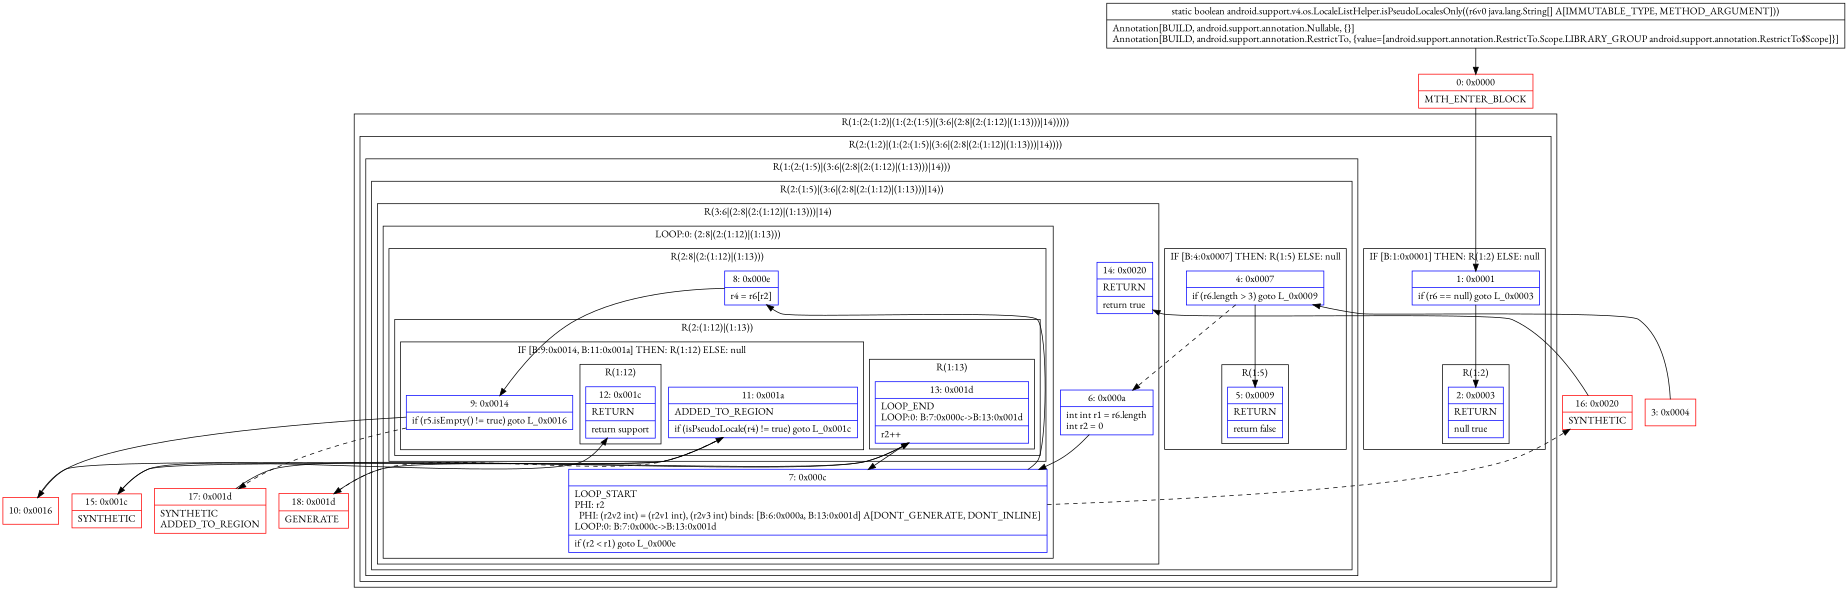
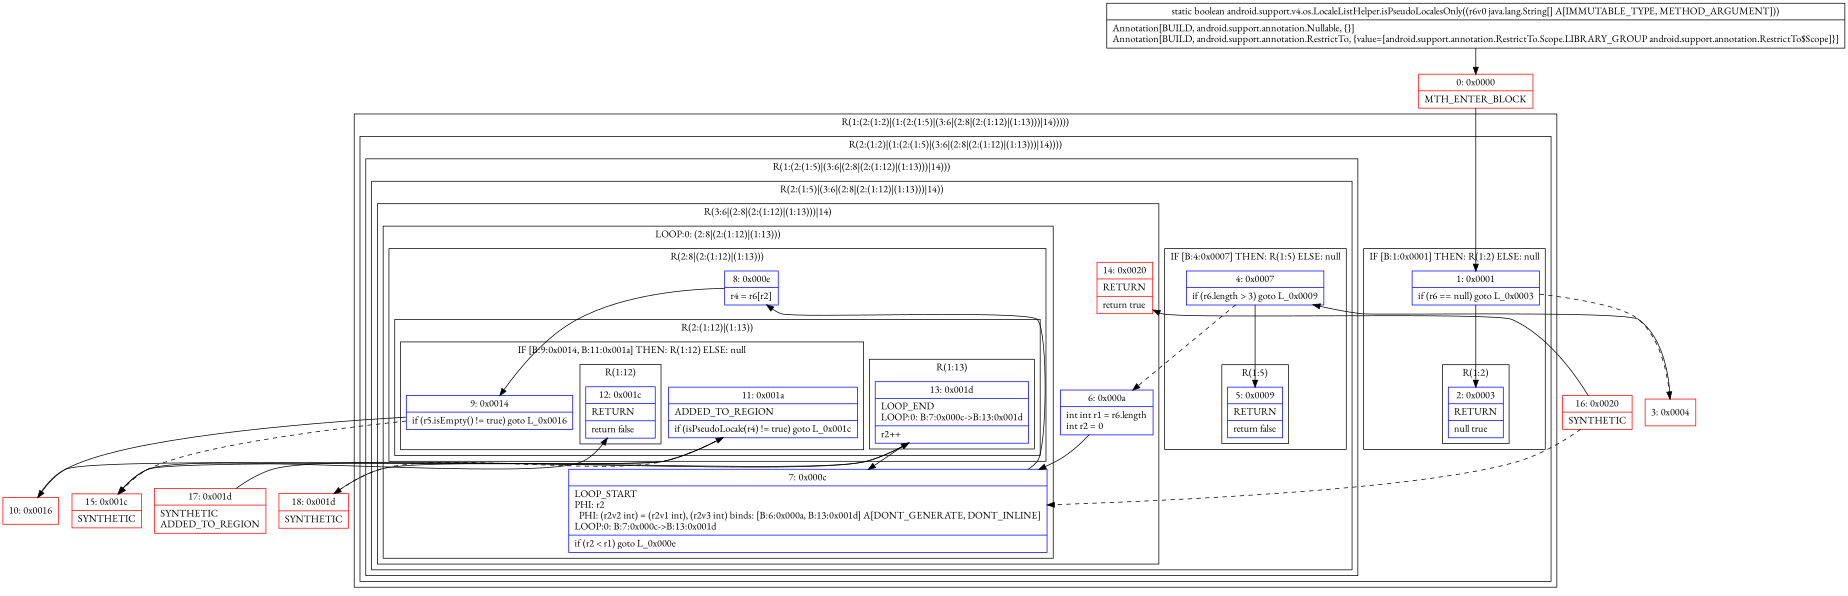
(1125, 288) -> (1125, 288)
none -> (1625, 312)
(620, 429) -> (613, 429)
(323, 450) -> (260, 440)
(1310, 490) -> (1323, 490)
(312, 519) -> (314, 519)
